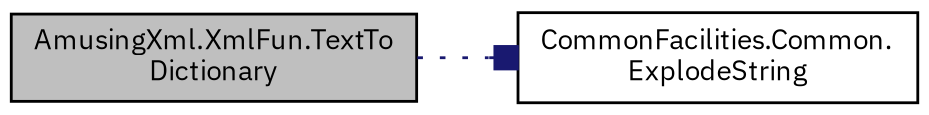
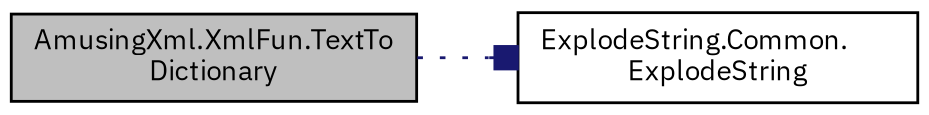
(718, 58) -> (718, 58)
